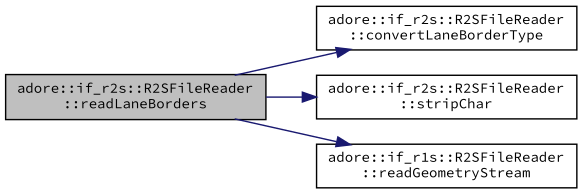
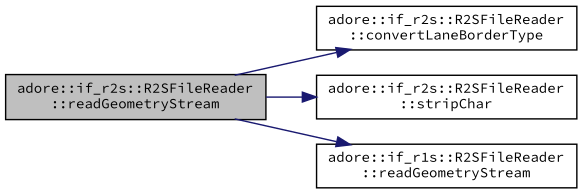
(136, 97) -> (136, 97)
